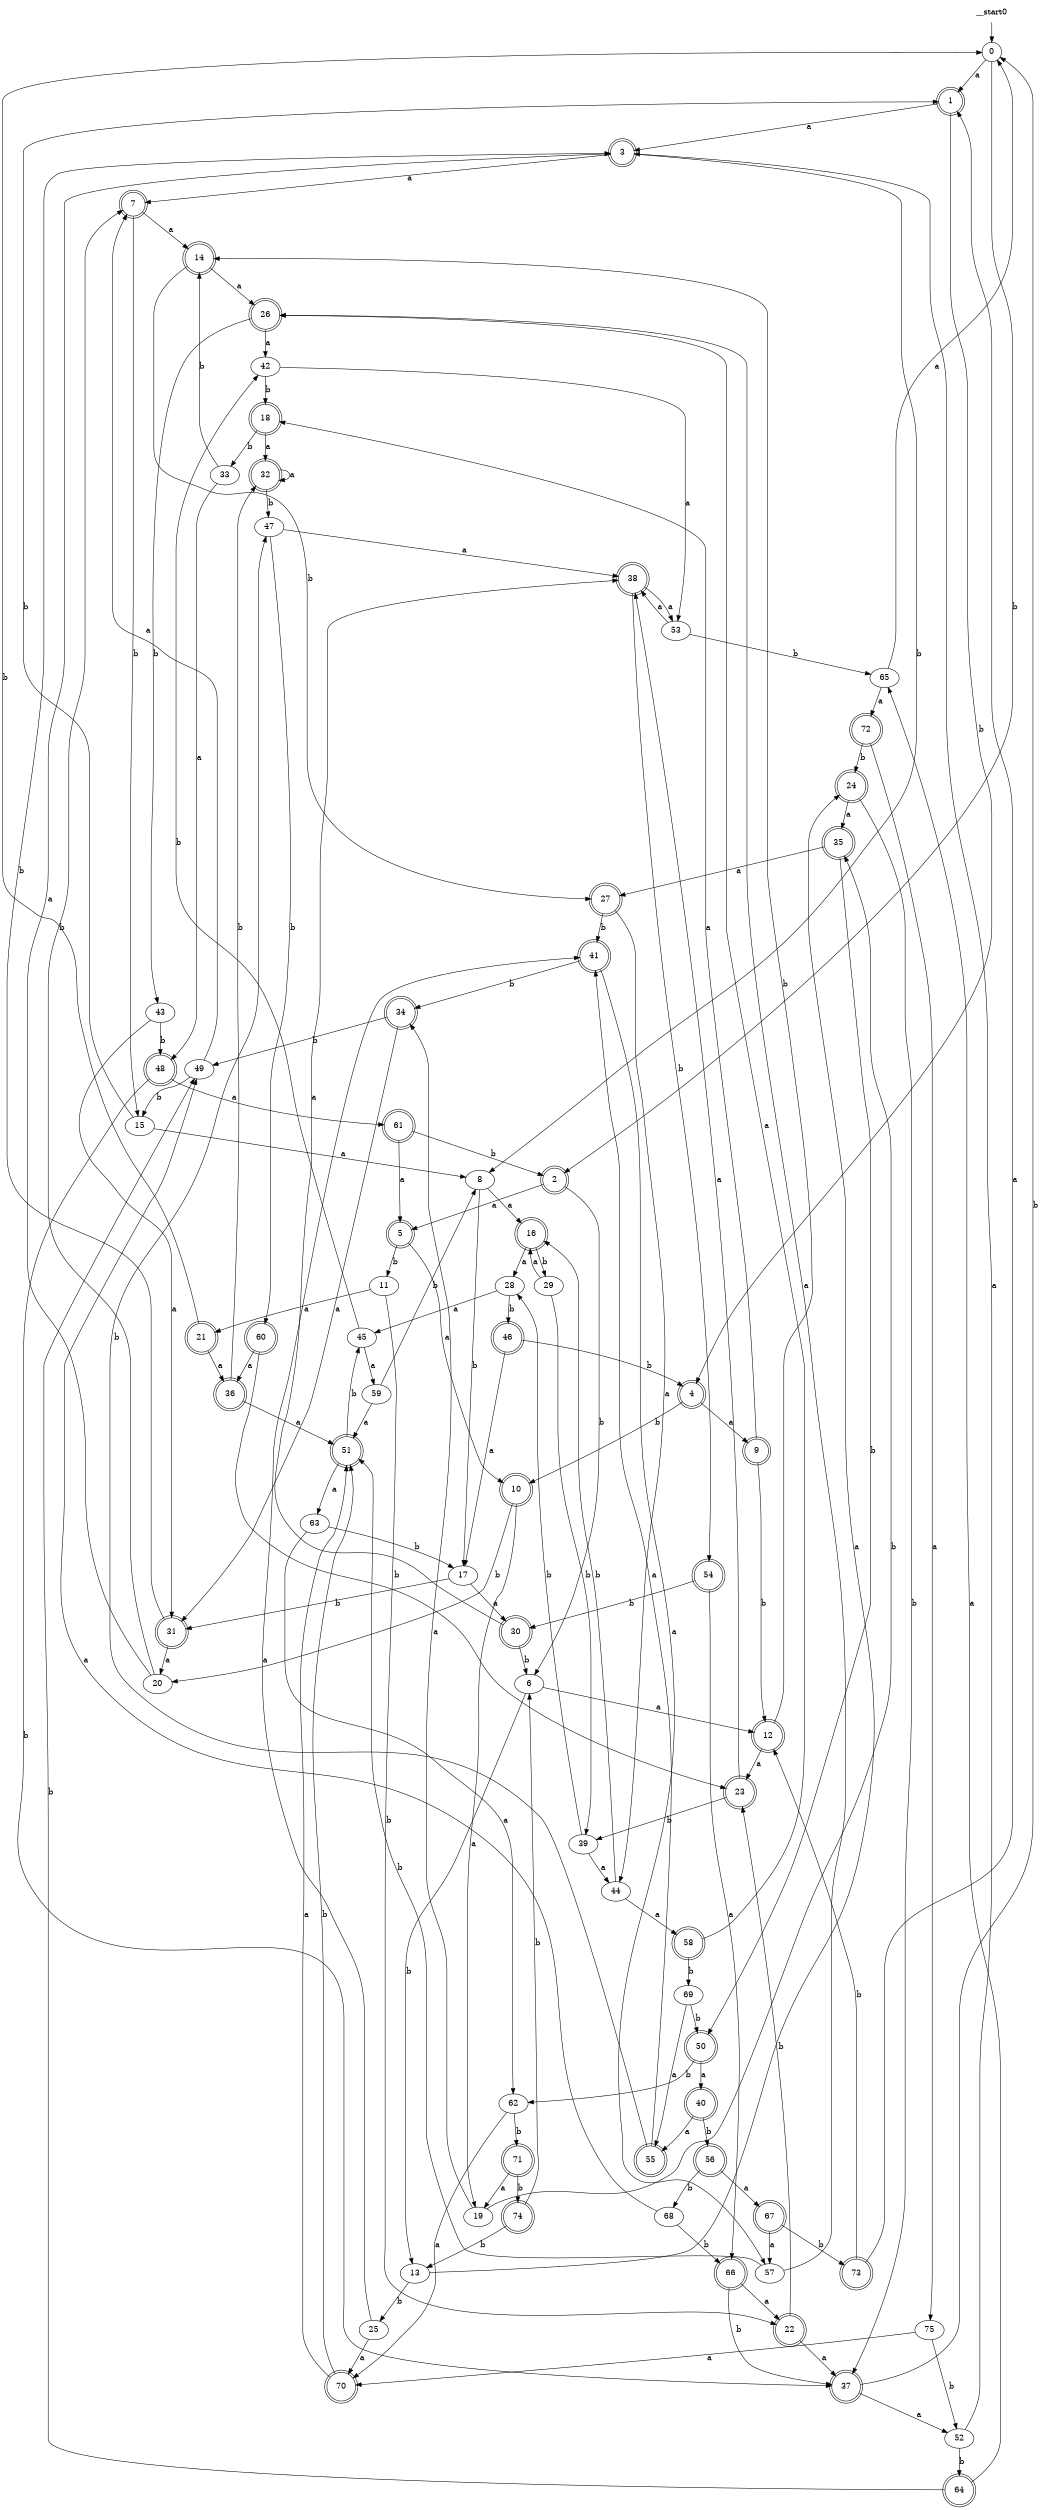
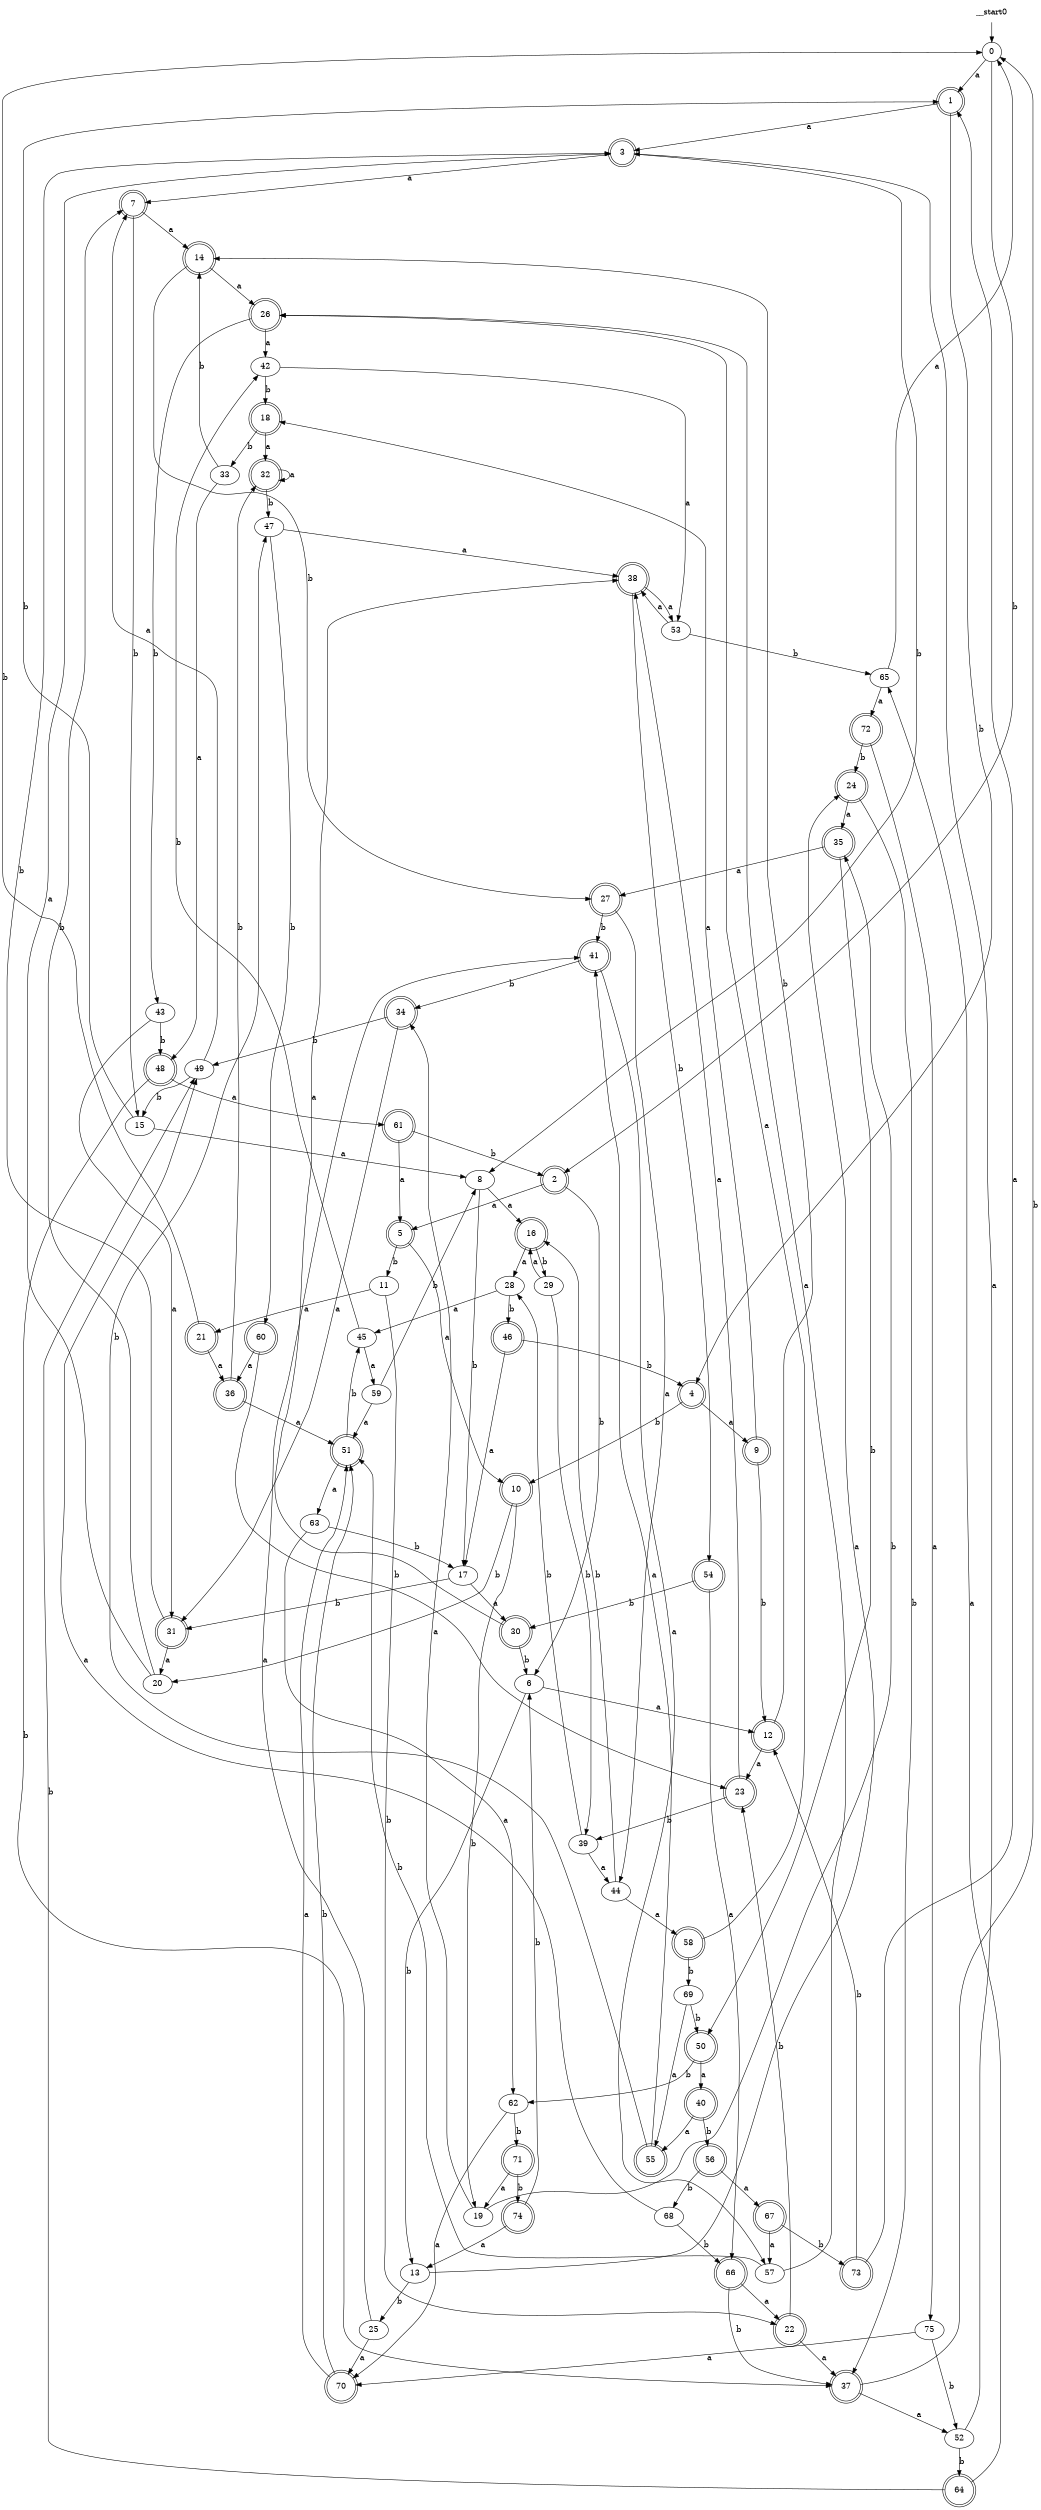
(474, 1844) -> (474, 1844)
(483, 2245) -> (483, 2245)
